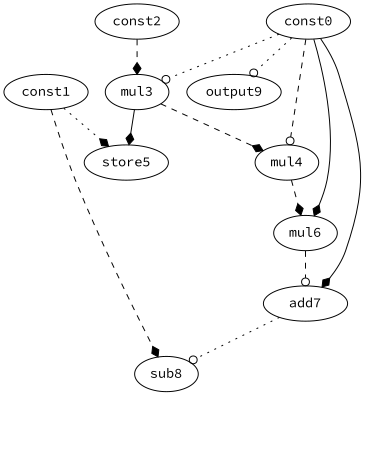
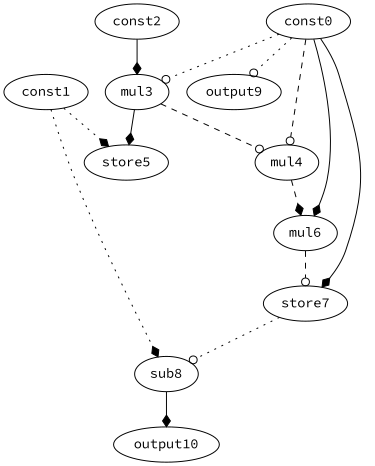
(137, 51) -> (137, 51)
(208, 126) -> (208, 126)
(97, 230) -> (97, 230)
(306, 304) -> (306, 304)
none -> (166, 445)
